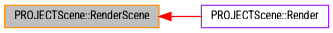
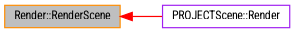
(82, 16) -> (62, 16)
